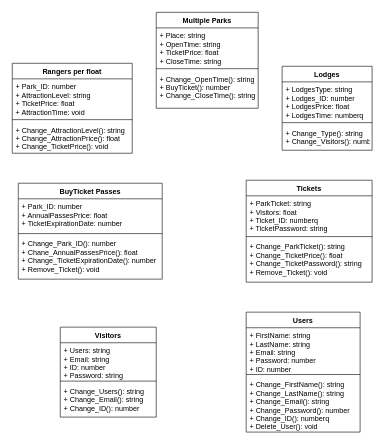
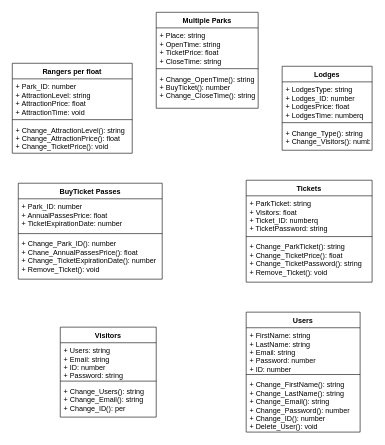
(47, 87) -> (47, 87)
(301, 385) -> (301, 385)
(108, 392) -> (108, 392)
